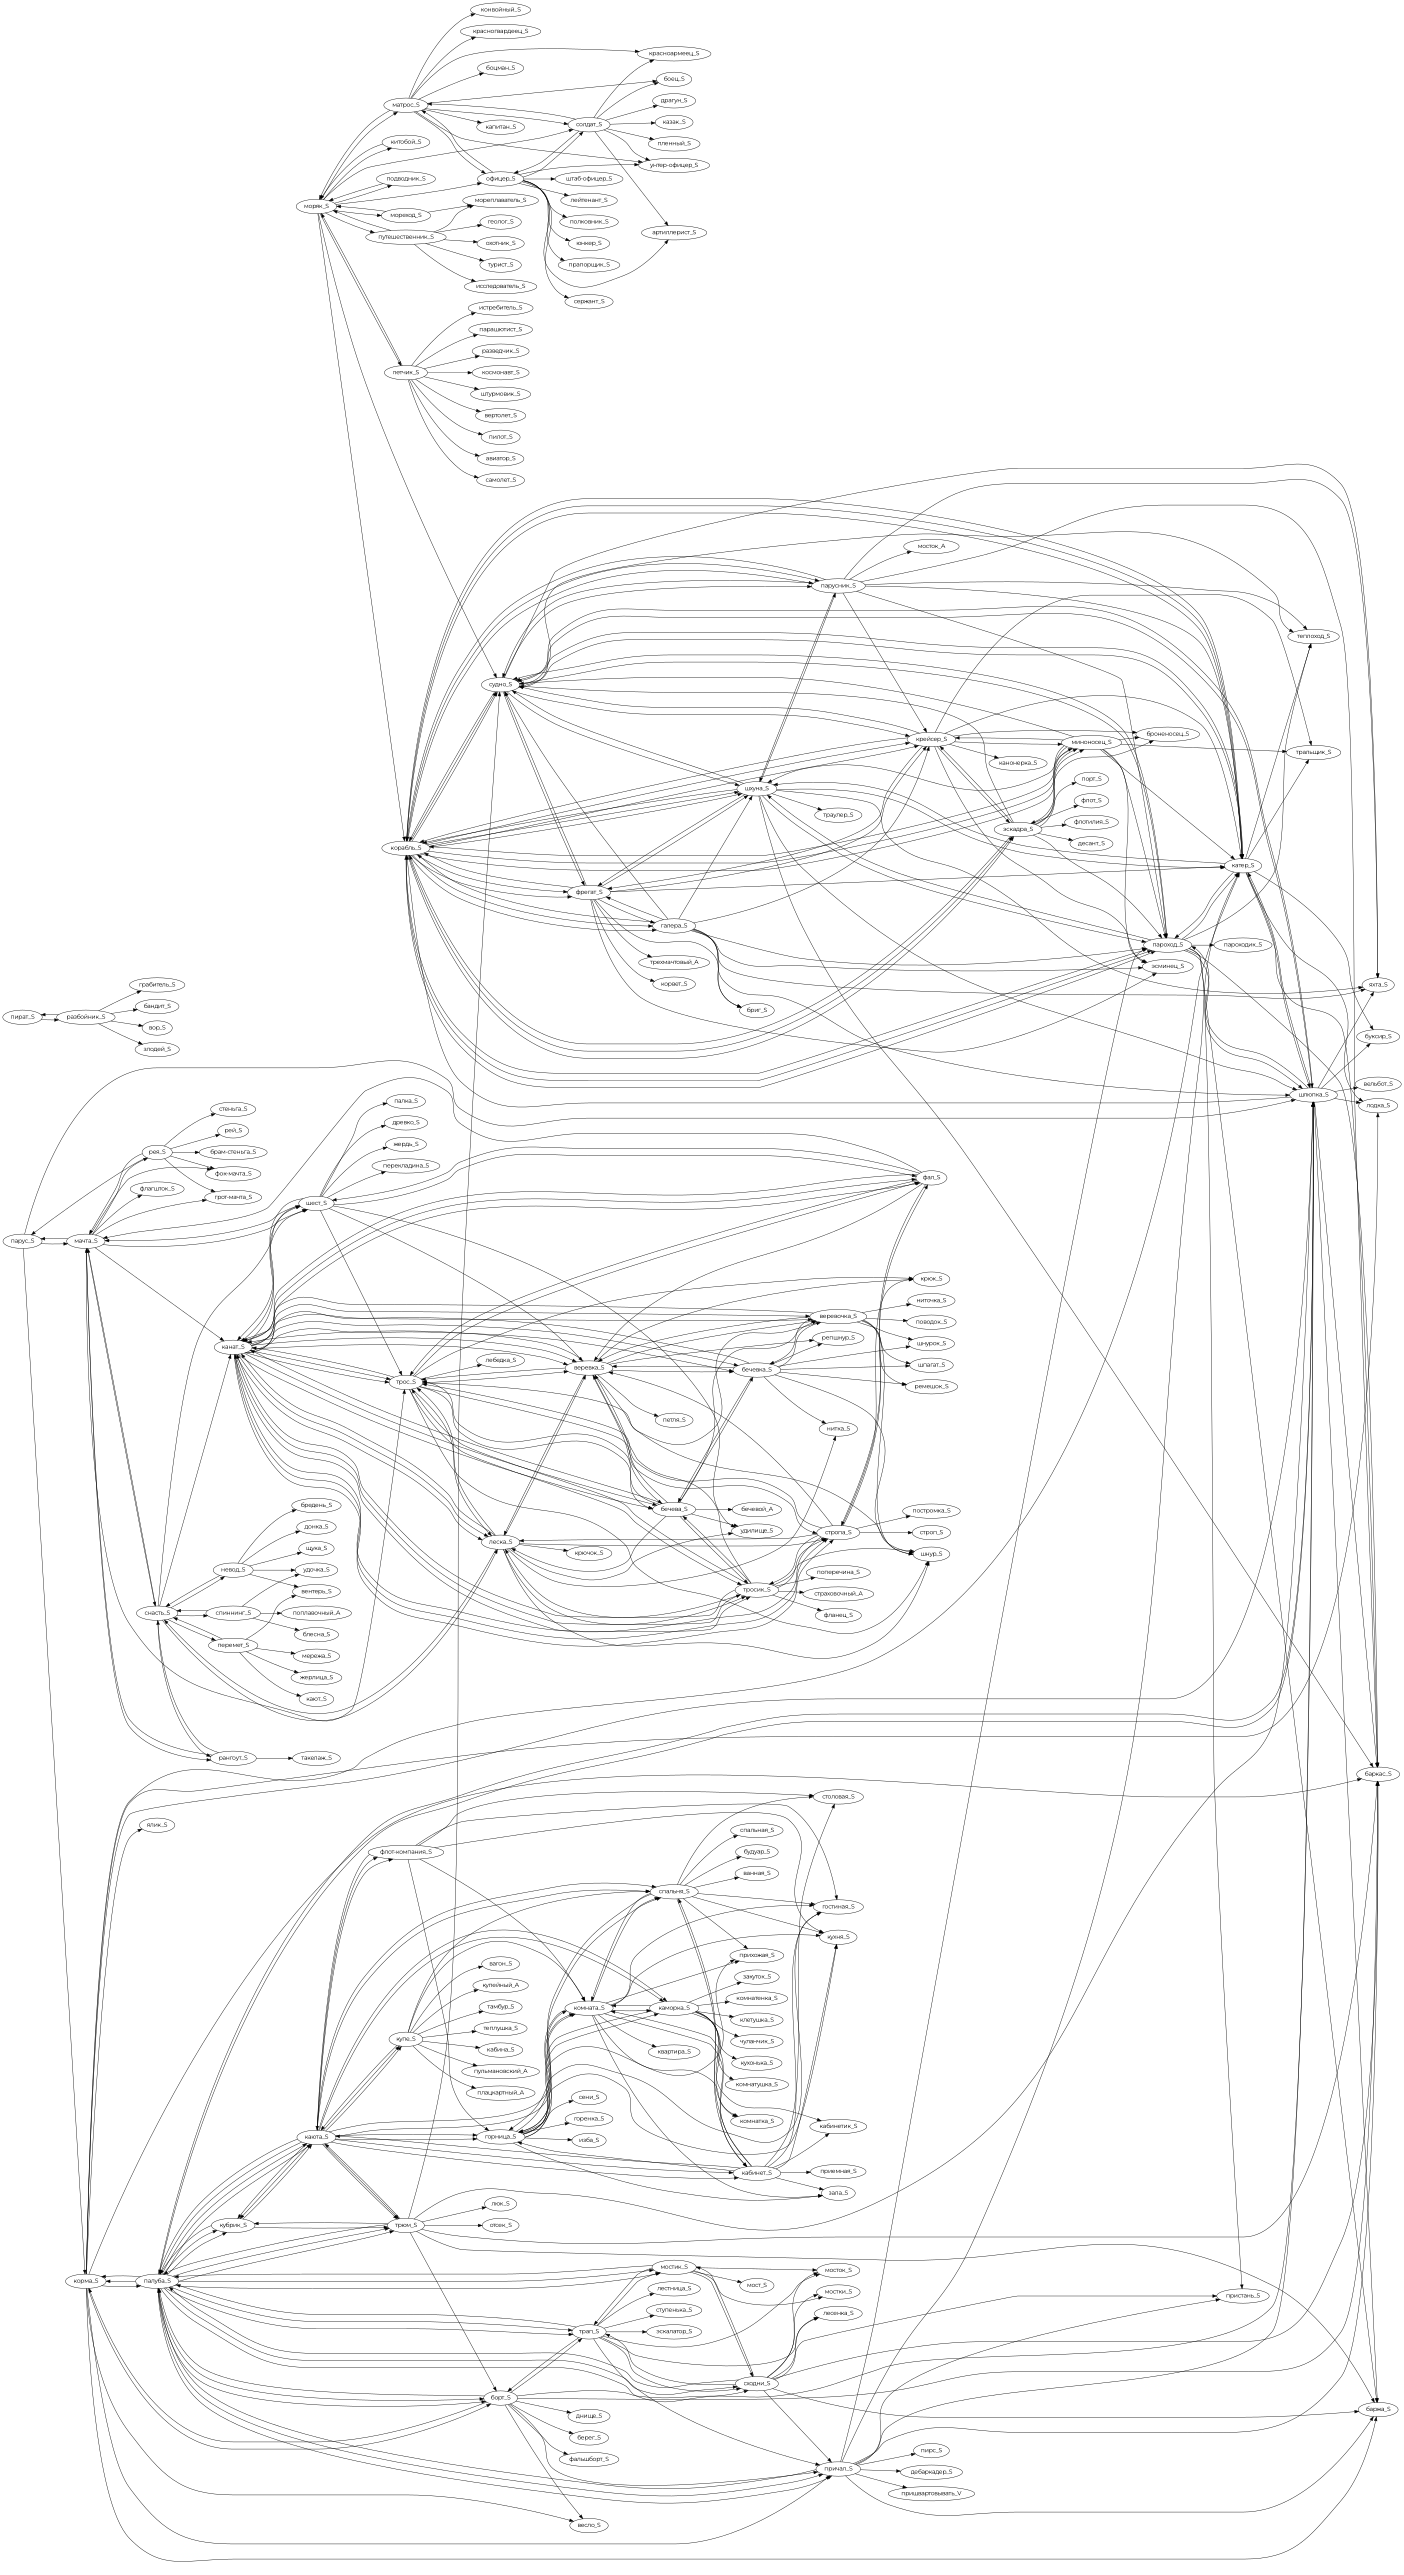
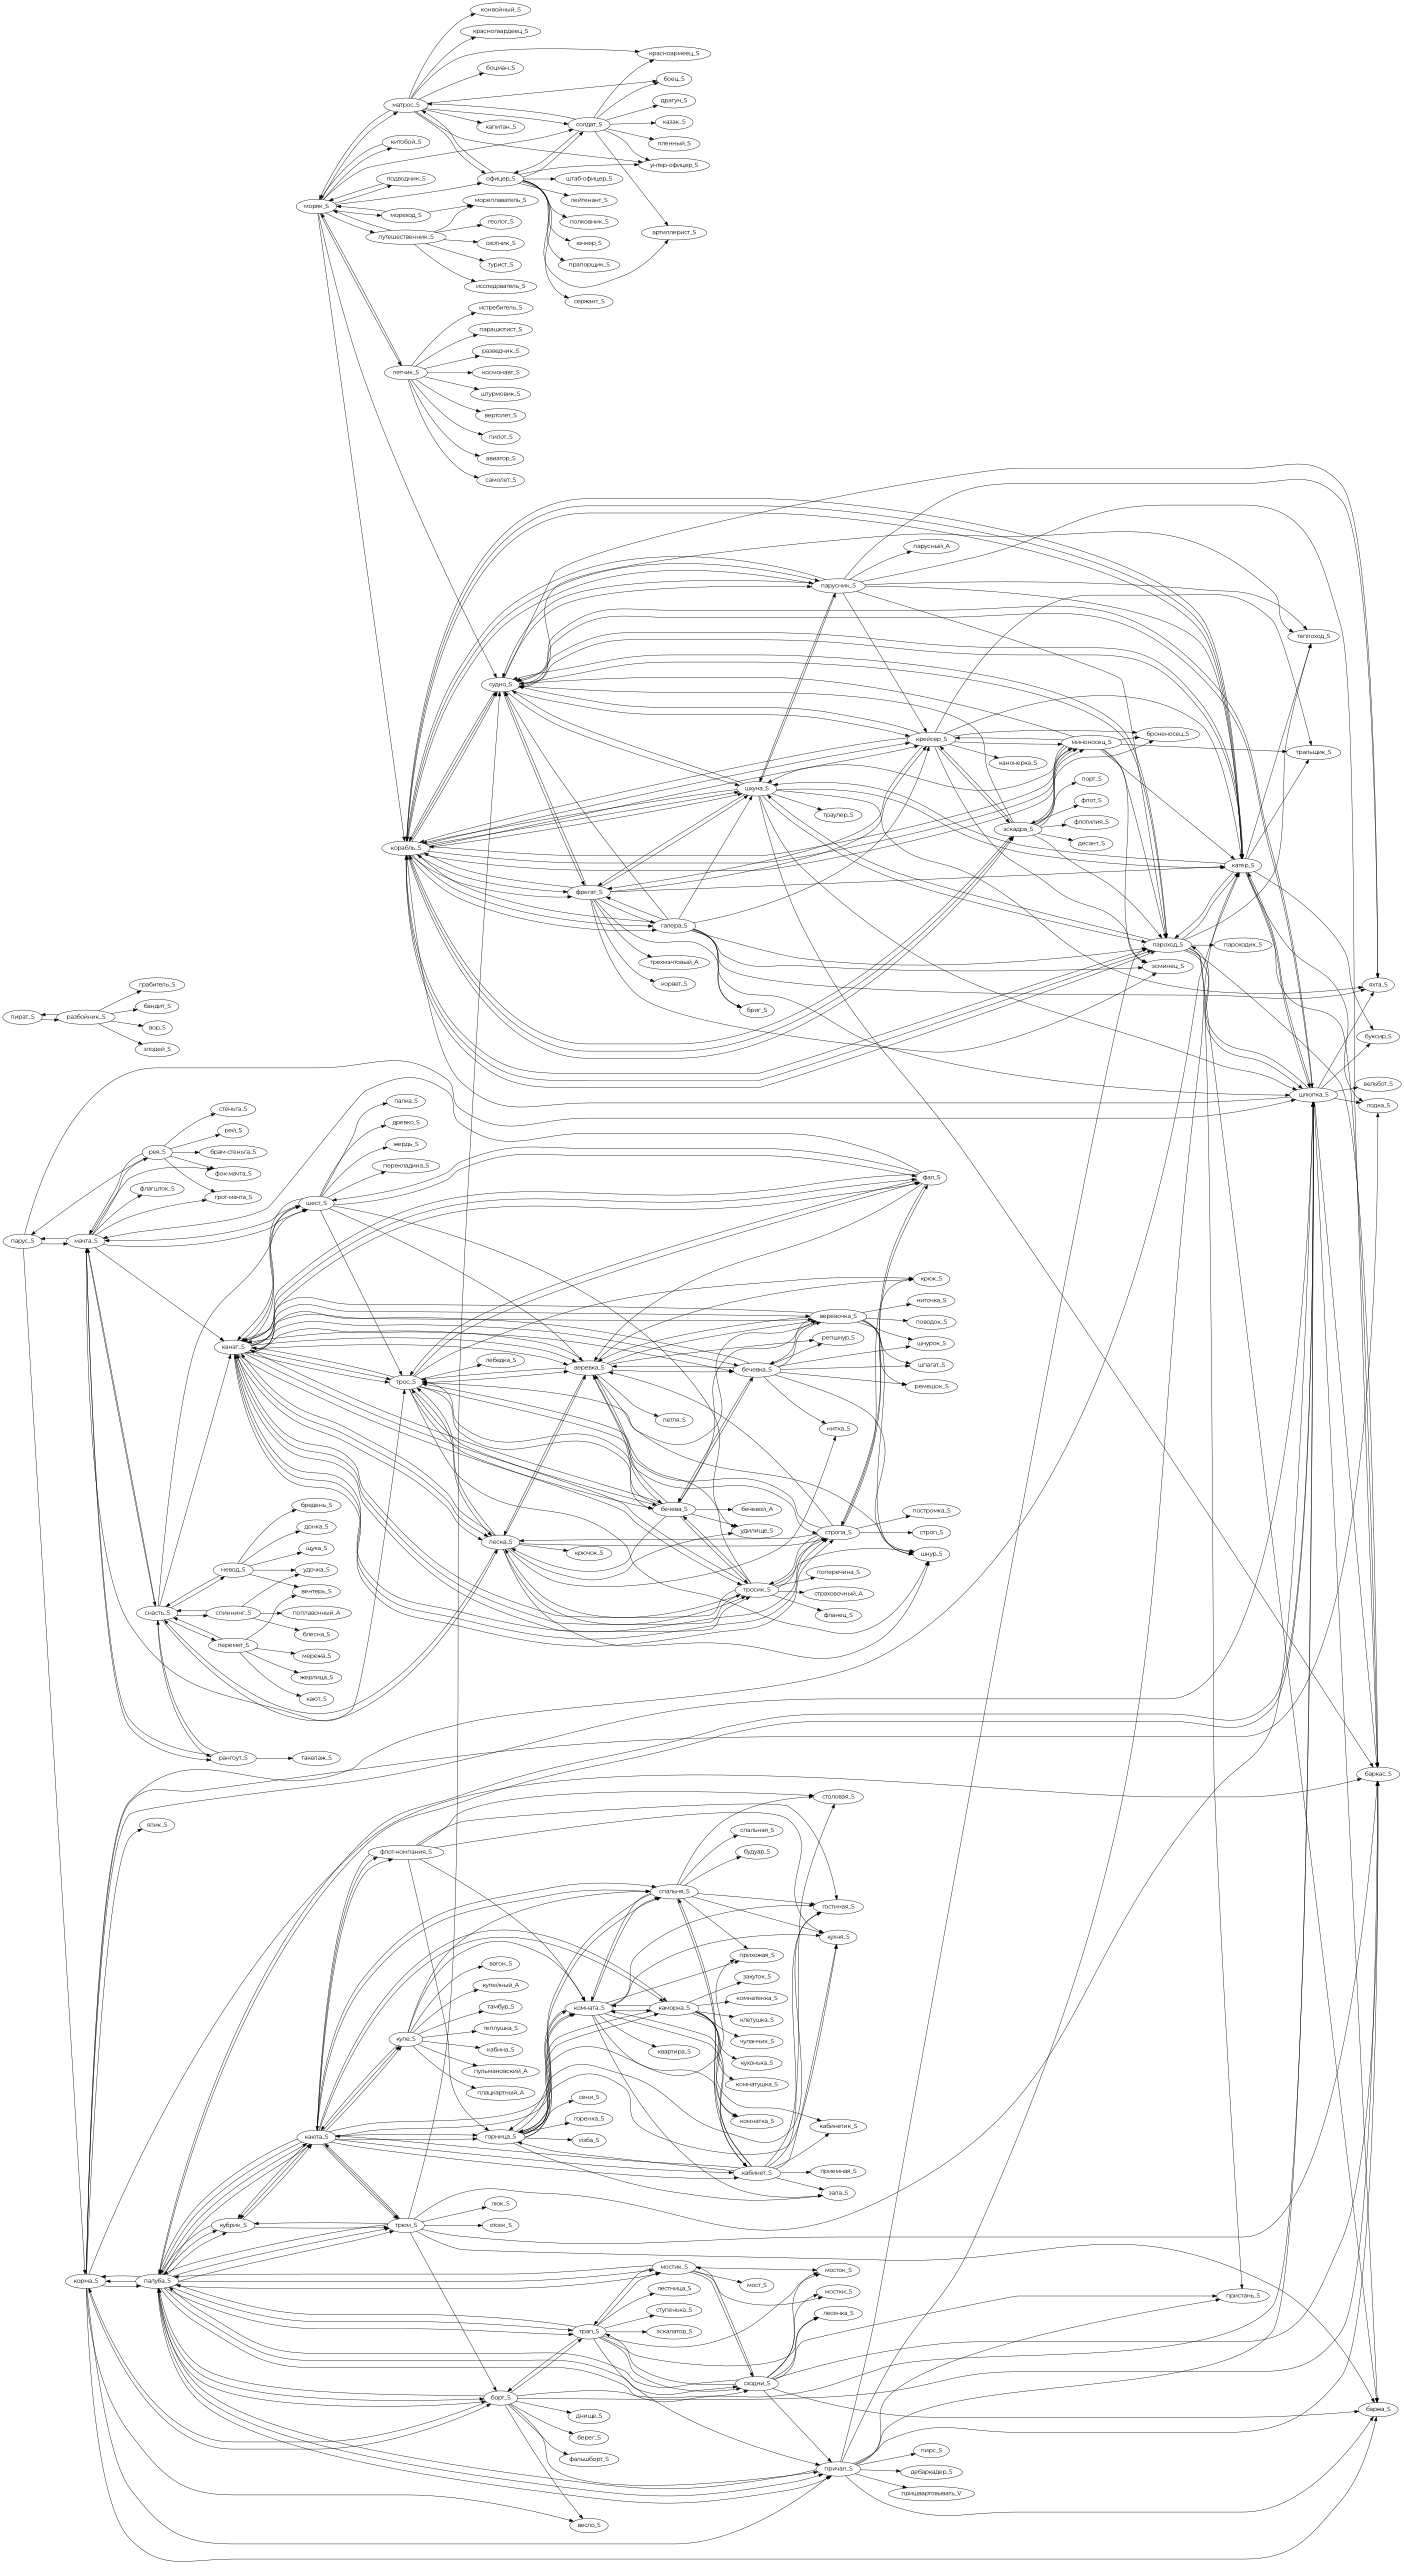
(931, 546) -> (931, 546)
(757, 1873) -> none
